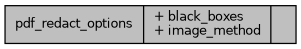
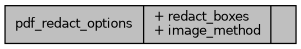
(199, 17) -> (202, 17)
